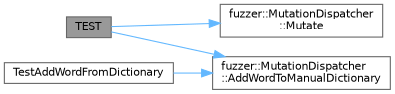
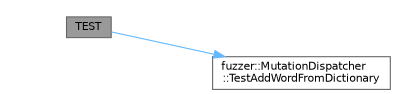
(301, 21) -> none
(89, 73) -> none
(301, 73) -> (301, 73)
